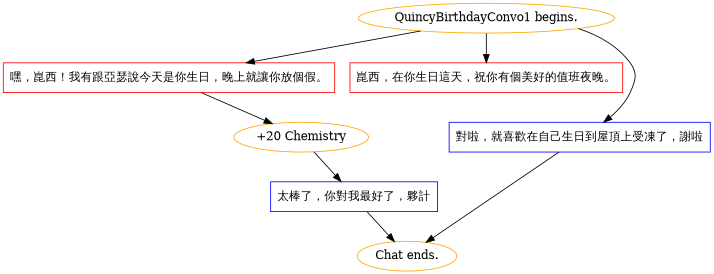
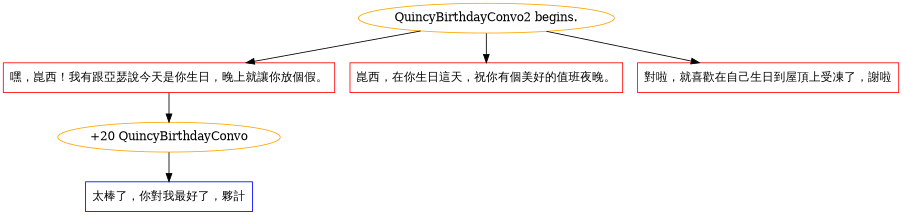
(486, 18) -> (486, 18)
(301, 137) -> (169, 137)
(580, 137) -> (768, 78)
(407, 256) -> none
